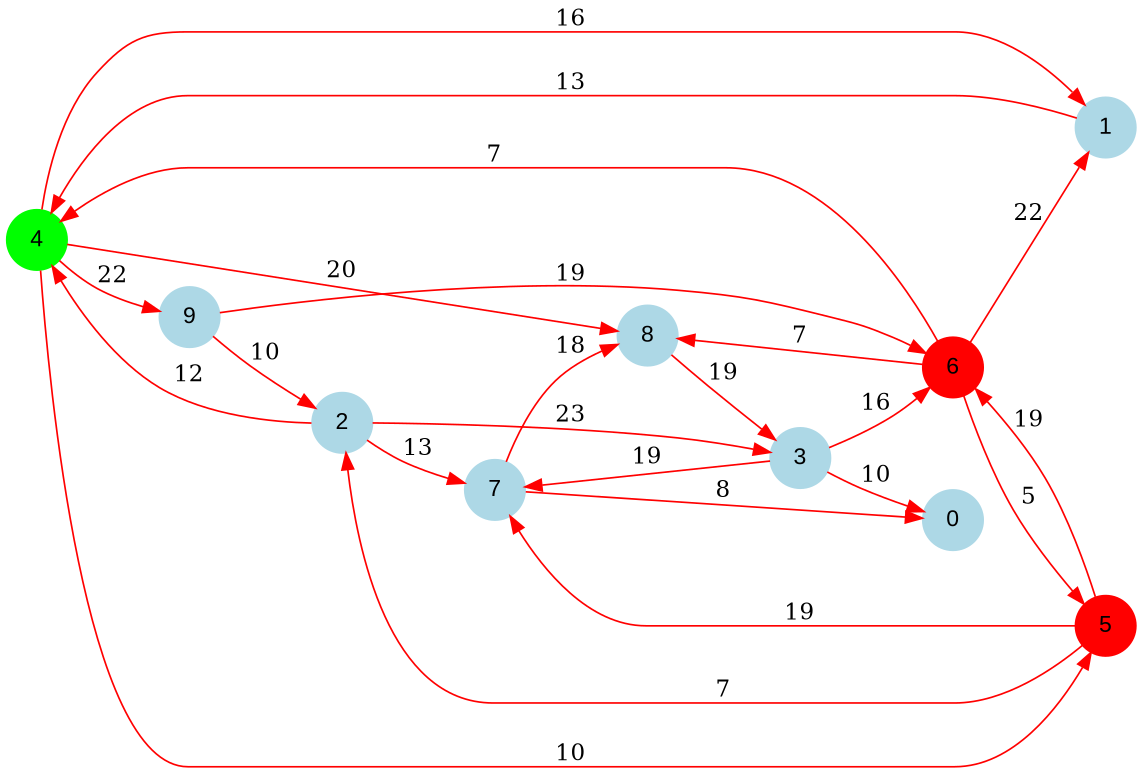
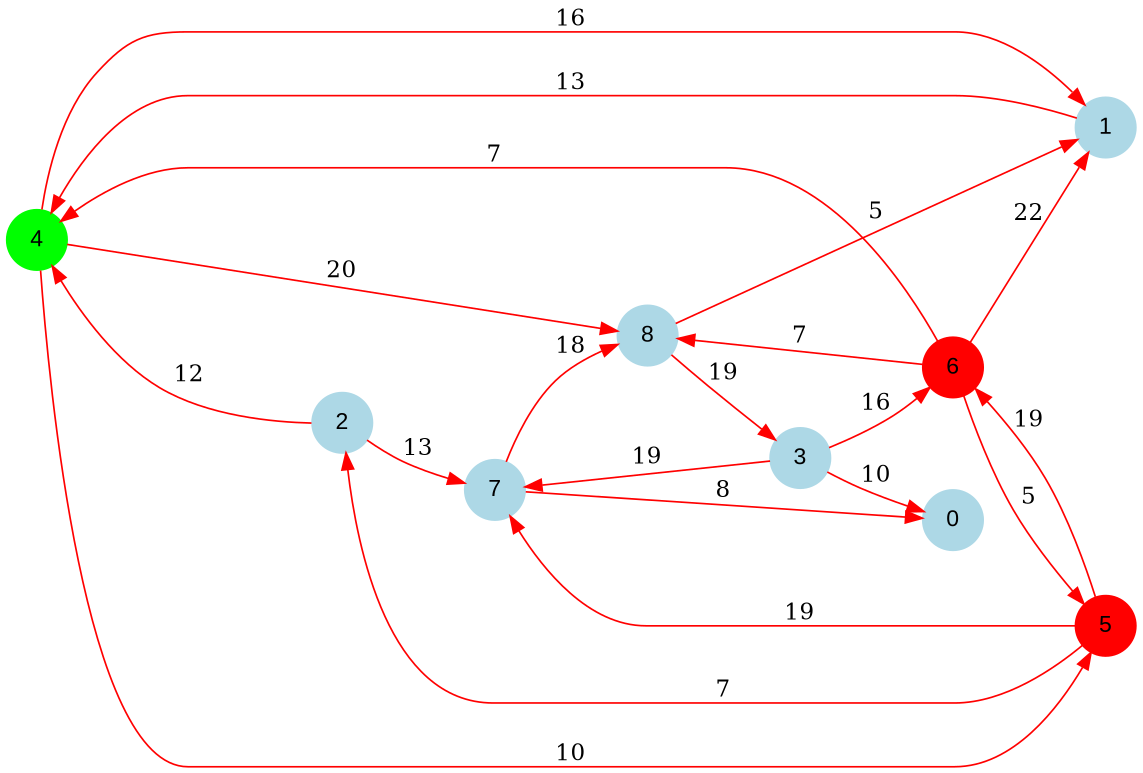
none -> (878, 231)
(190, 317) -> none
(564, 429) -> none
